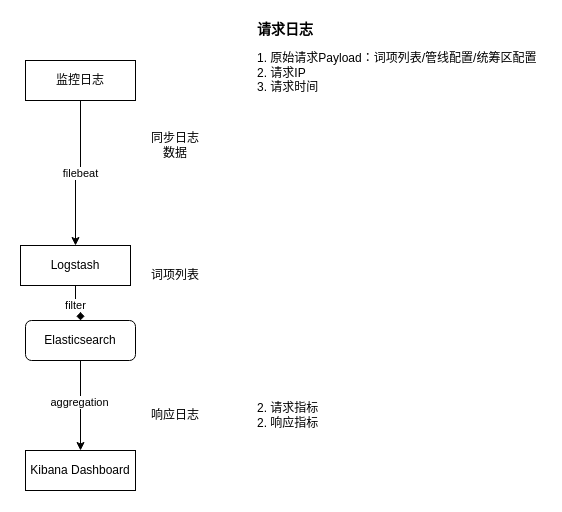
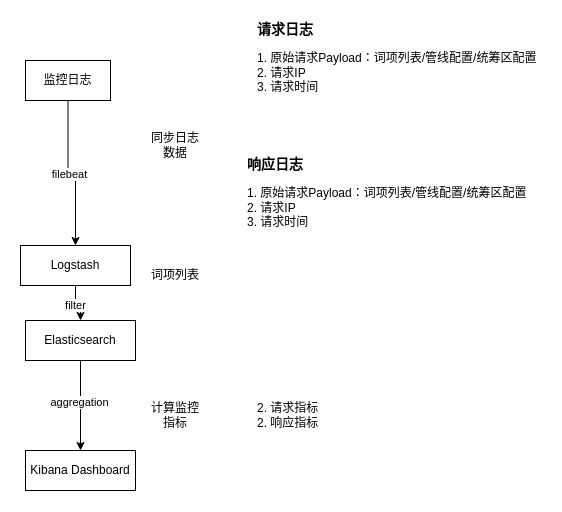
(81, 81) -> (68, 81)
none -> (388, 186)
(81, 312) -> (81, 312)
(81, 341) -> (81, 341)
(176, 416) -> (176, 416)
